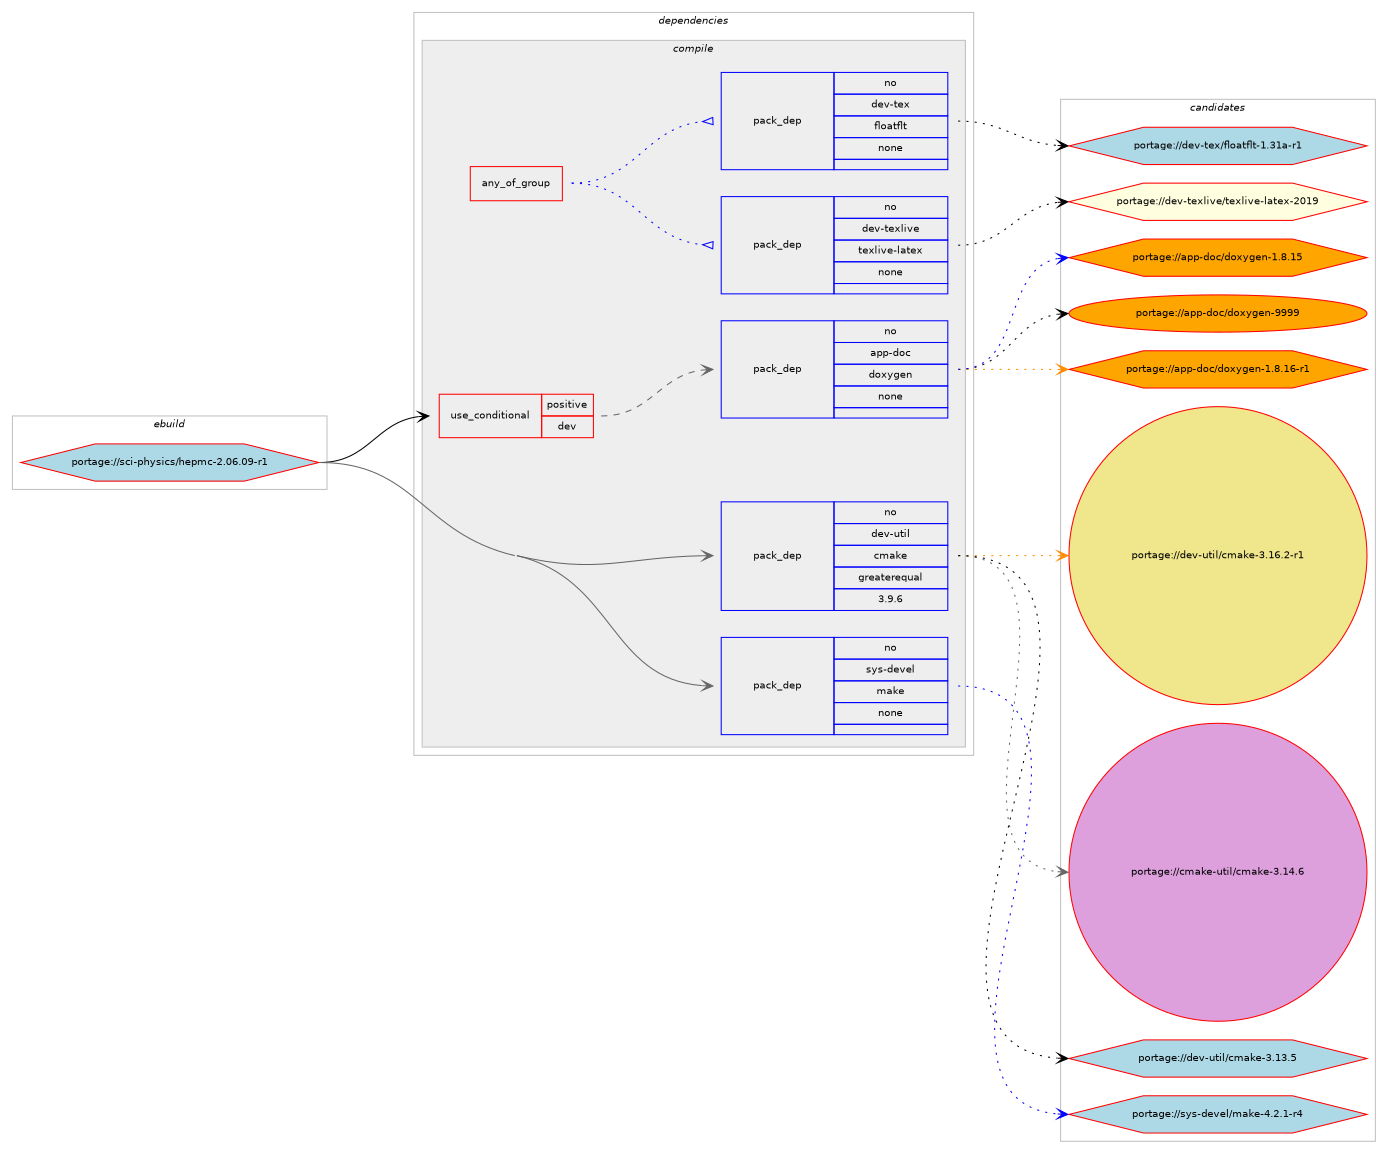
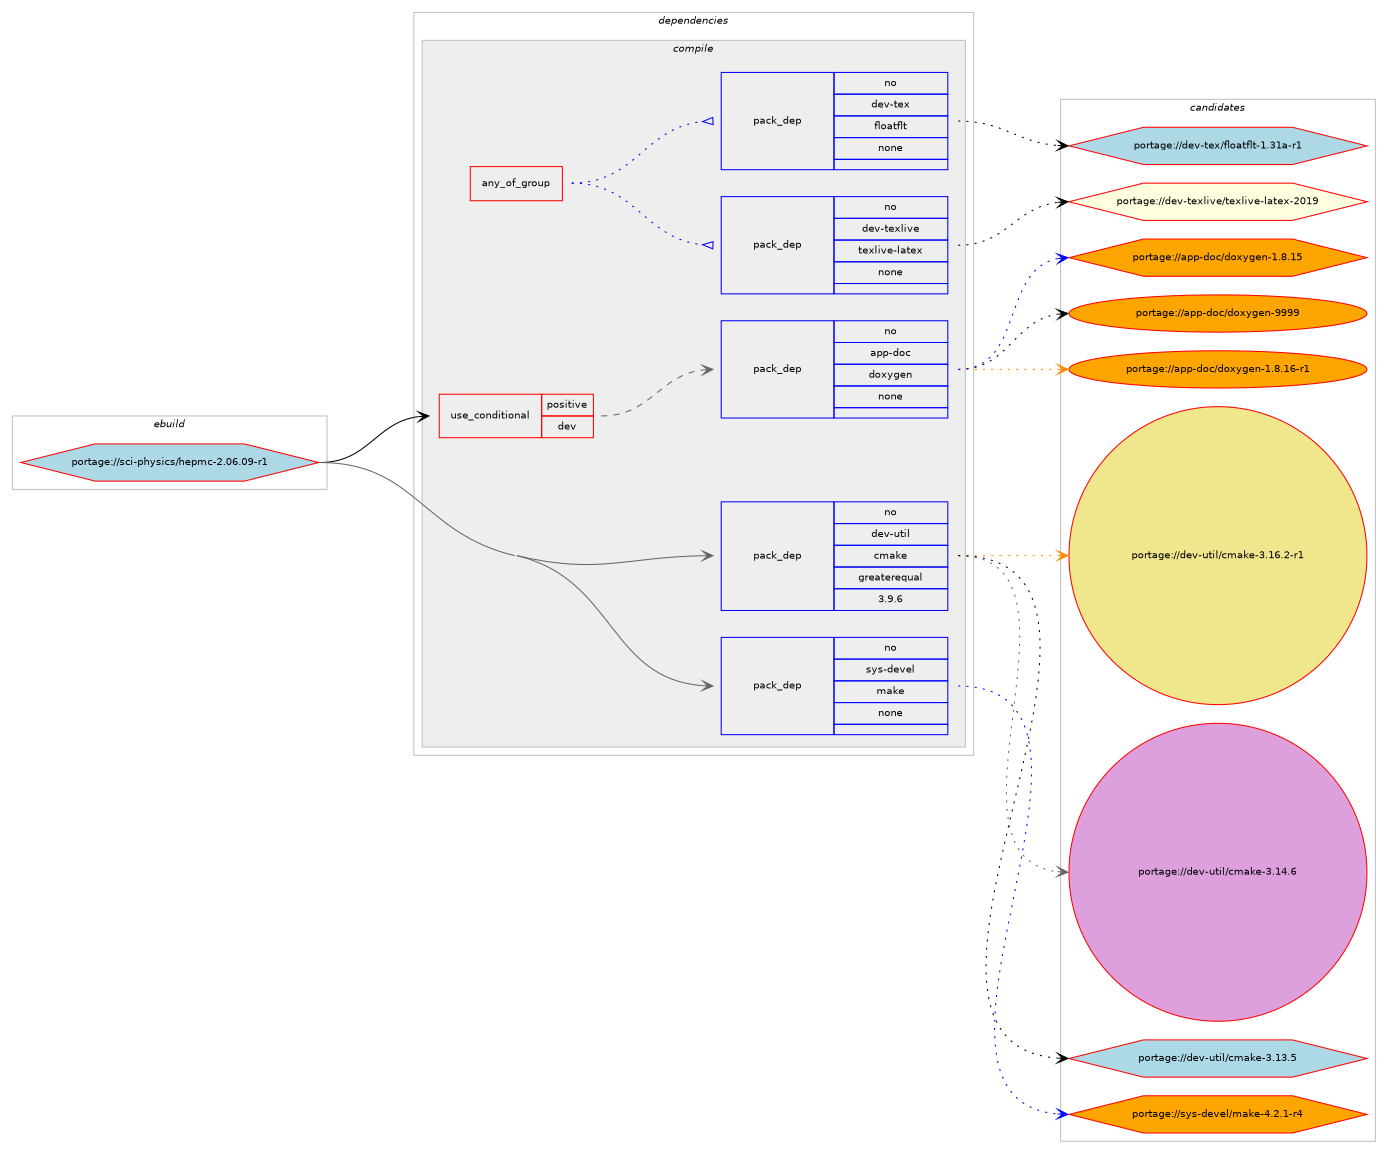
(1218, 369) -> (1218, 369)
(1218, 872) -> (1218, 872)
(1218, 1114) -> (1218, 1114)
